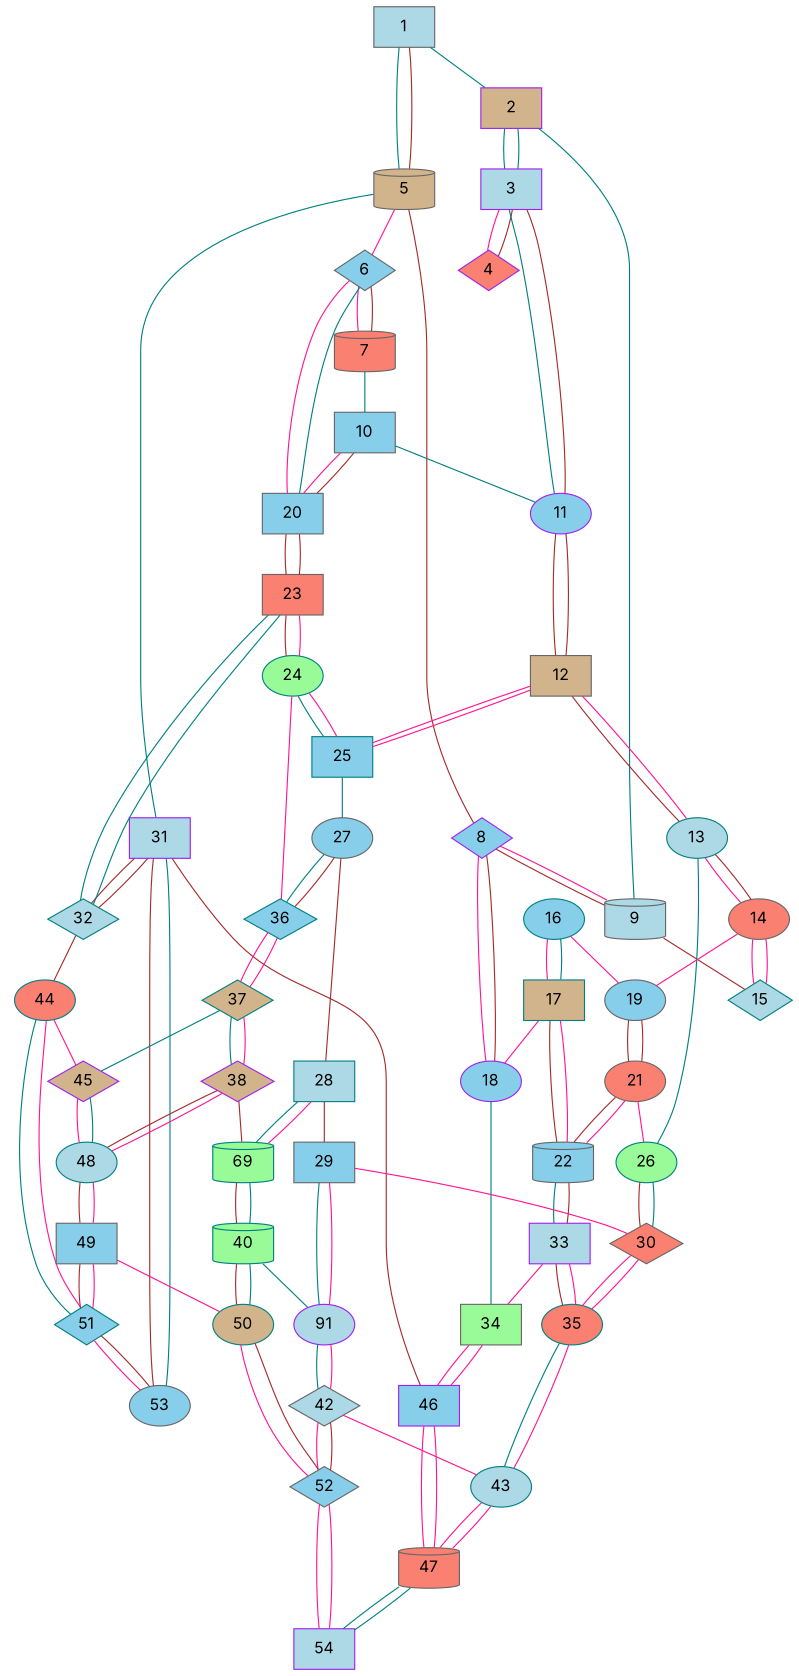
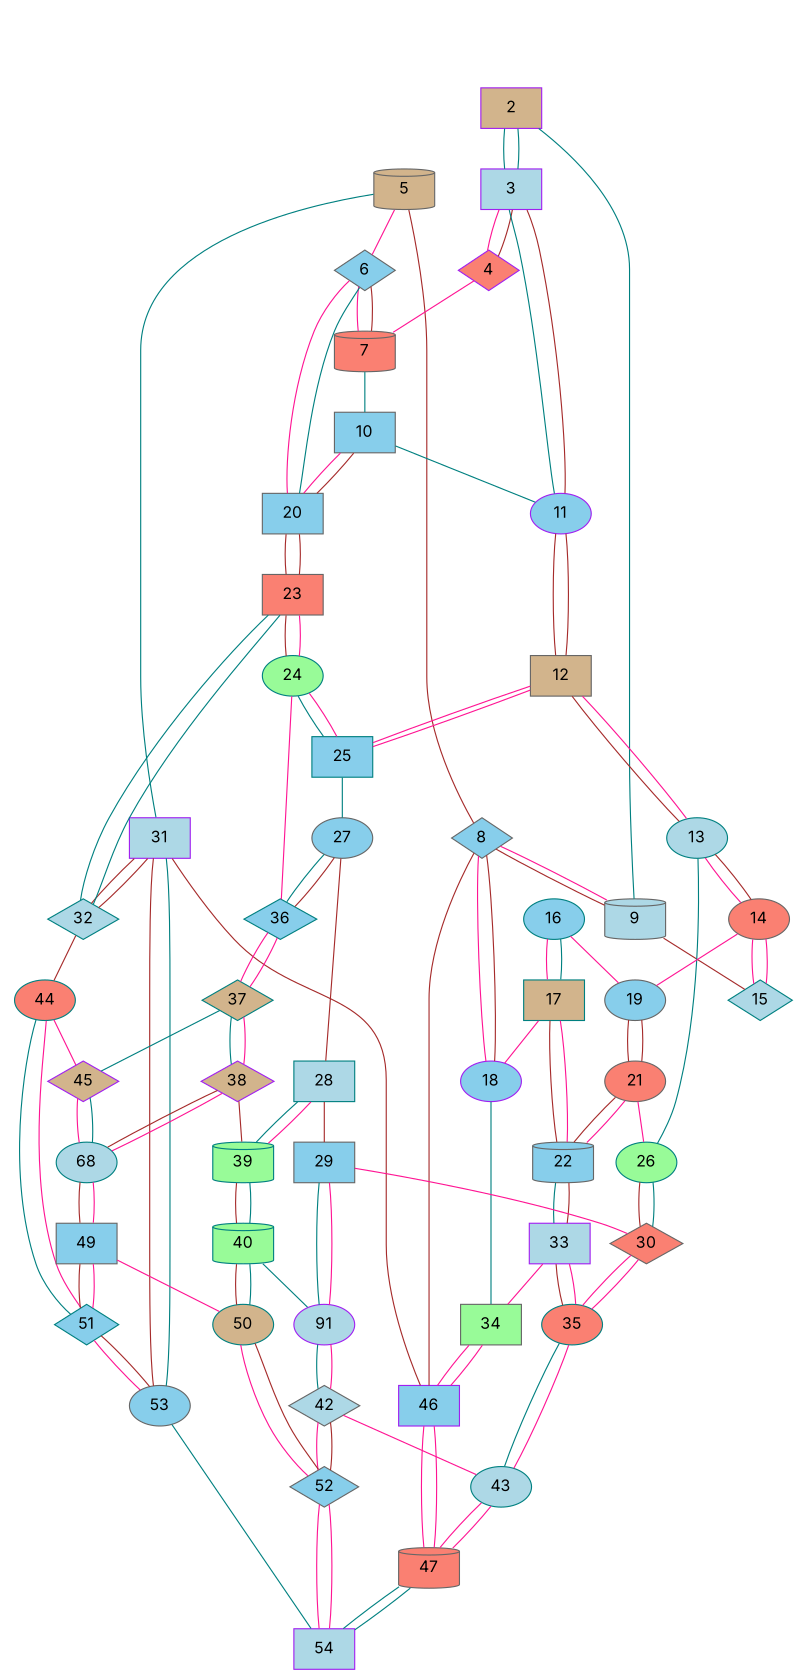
(404, 27) -> none
none -> (434, 307)
(482, 838) -> (482, 838)
none -> (429, 1115)
(87, 1162) -> (87, 1162)
(243, 1162) -> (243, 1162)
none -> (241, 1527)
